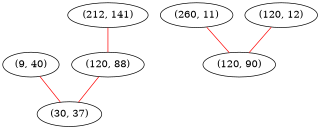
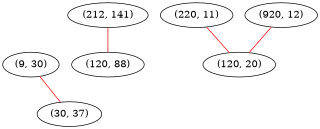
(197, 15) -> (197, 15)
(281, 15) -> (281, 15)
(31, 65) -> (31, 65)
(239, 65) -> (239, 65)
(89, 89) -> none
